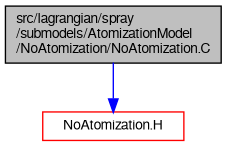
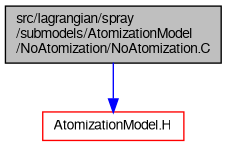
(113, 126) -> (113, 126)
